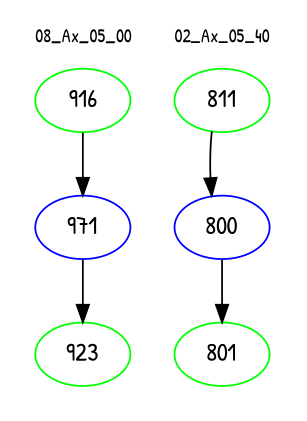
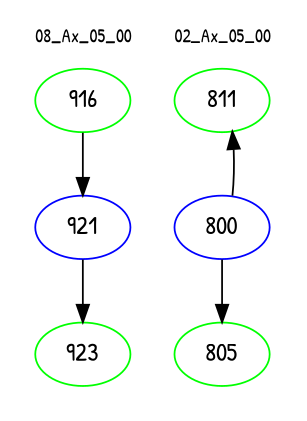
(223, 38) -> (223, 38)
(210, 155) -> (234, 173)
(83, 227) -> (83, 227)
(222, 354) -> (222, 354)
